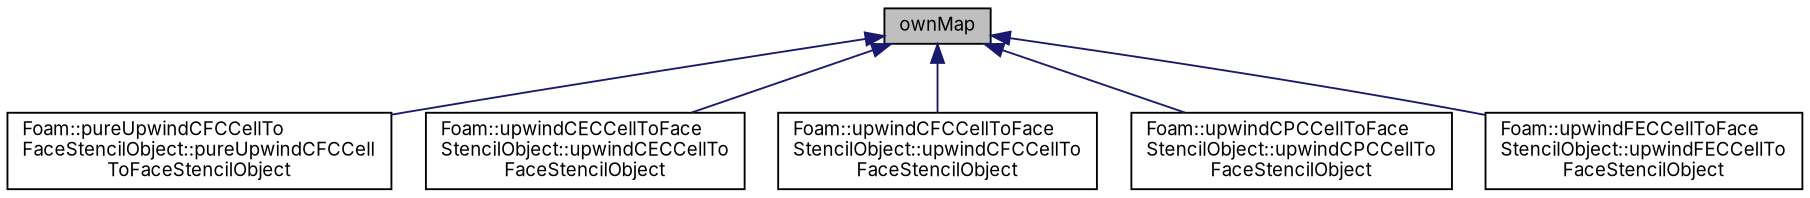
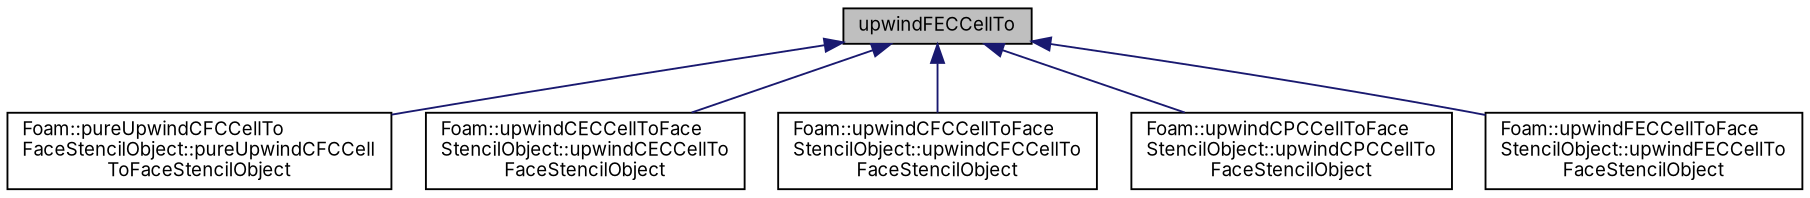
(938, 26) -> (938, 26)
